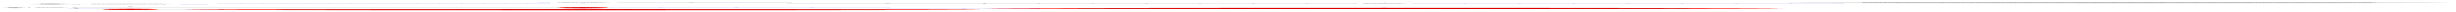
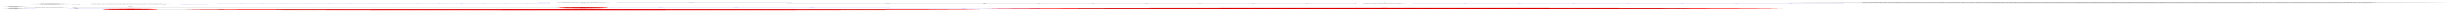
none -> (15, 9)
